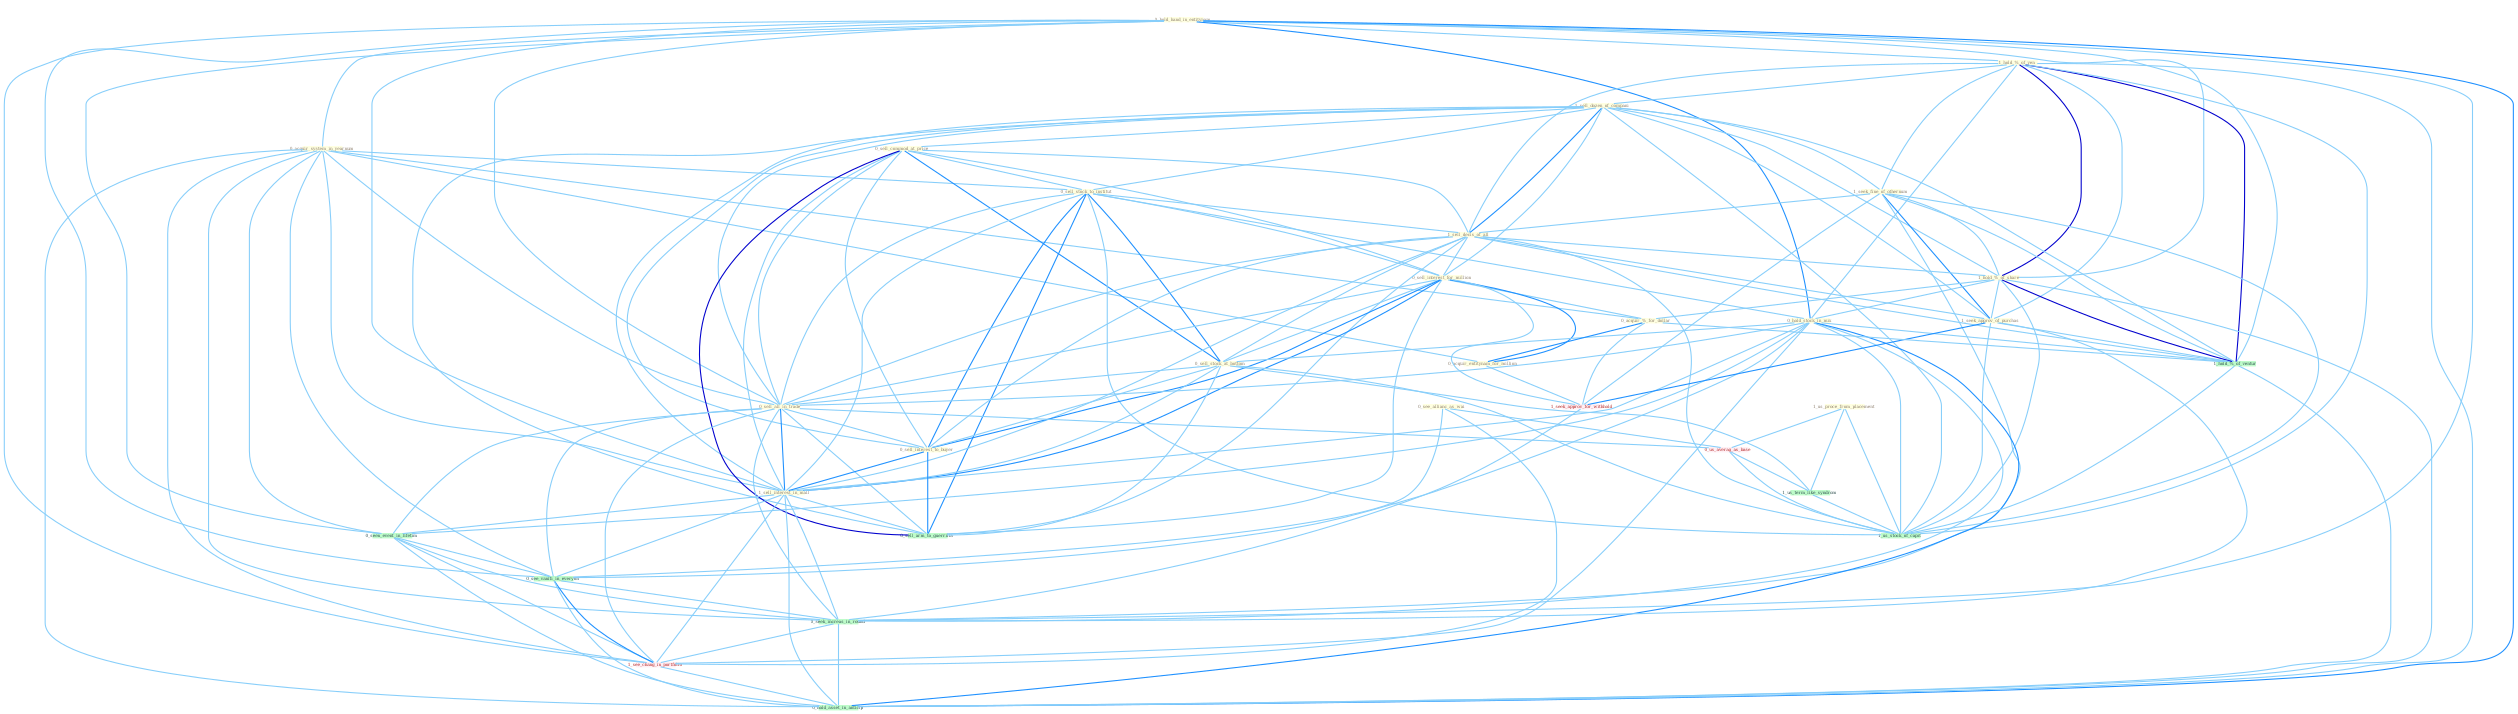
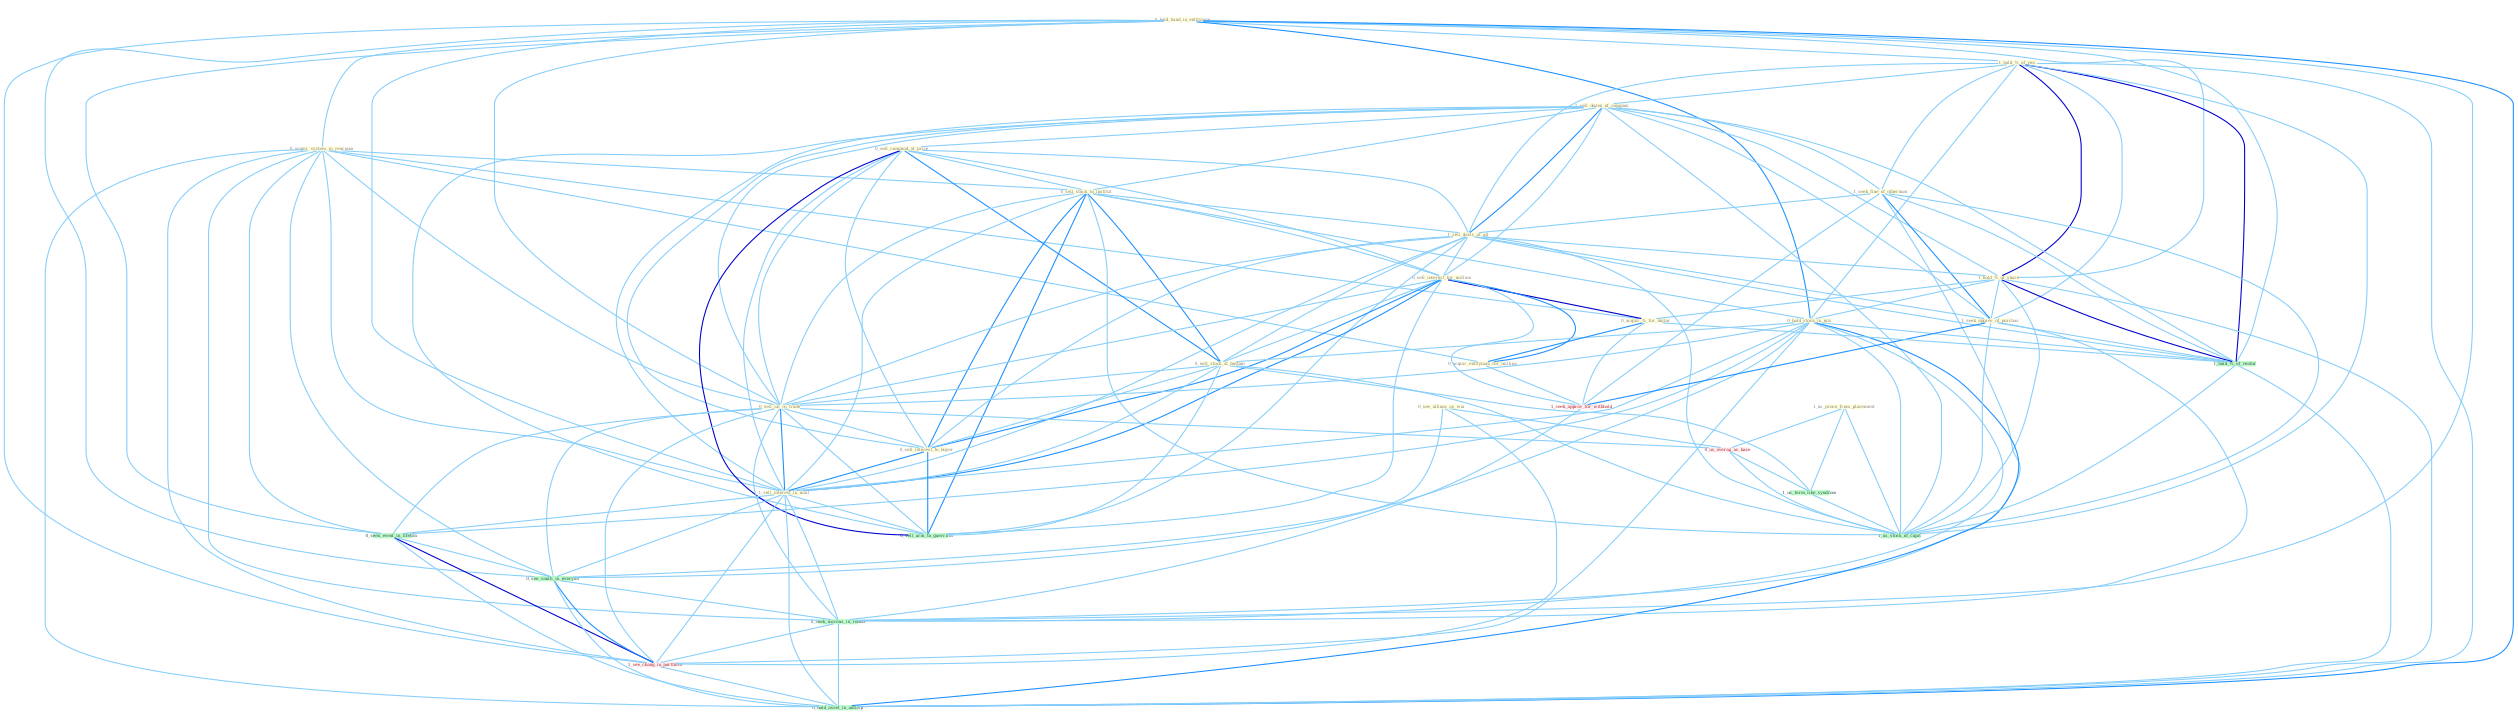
(1976, 235) -> none
(1545, 299) -> (1545, 299)
(593, 594) -> none
(517, 597) -> (517, 597)
